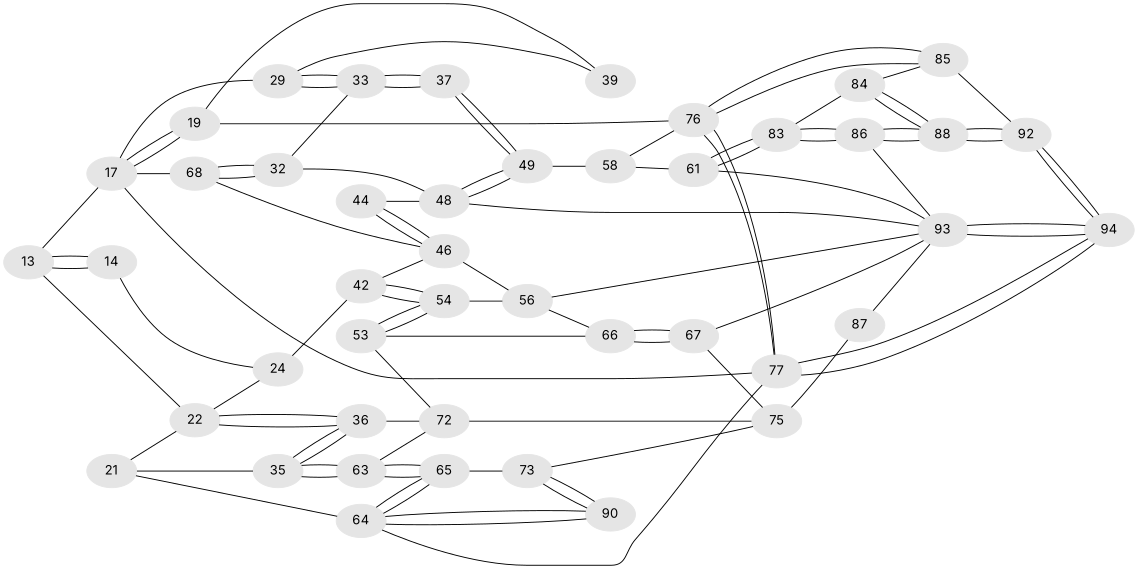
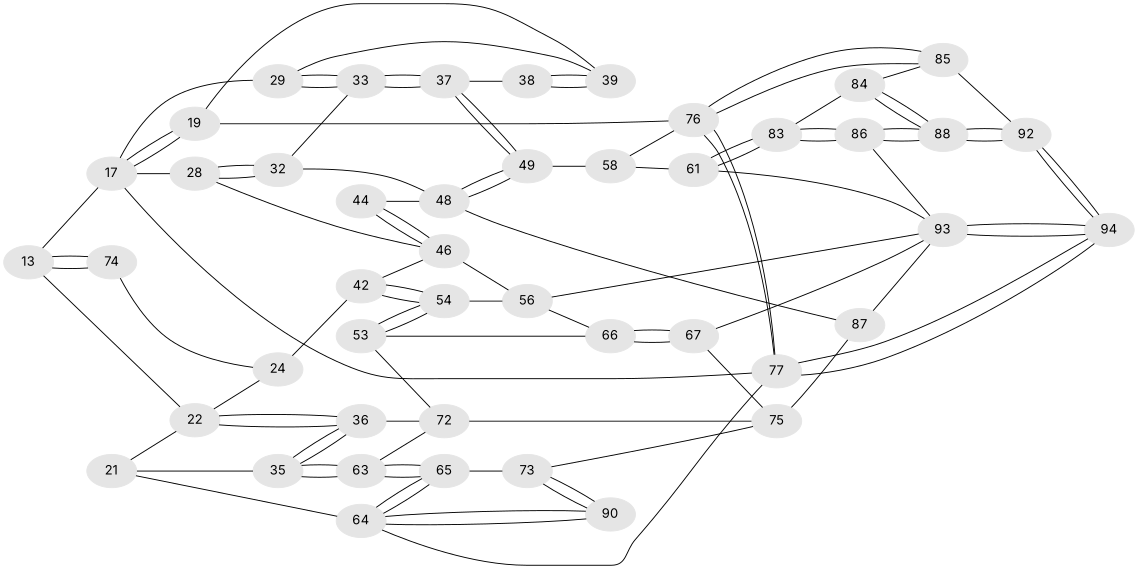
none -> (527, 81)
(195, 174) -> (195, 174)
(694, 212) -> (649, 271)
(112, 262) -> (112, 262)
